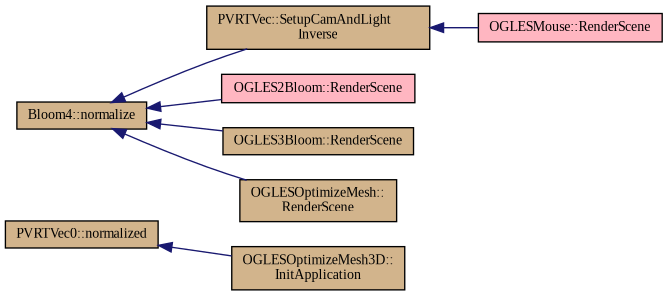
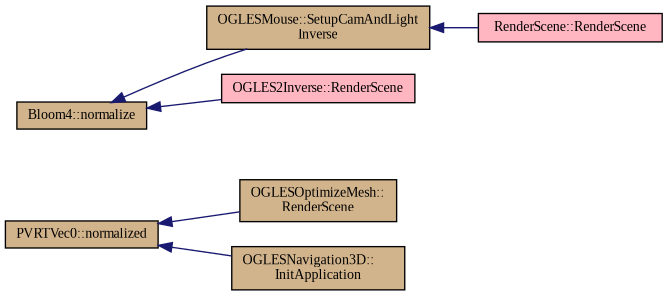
(318, 28) -> (318, 28)
(570, 28) -> (570, 28)
(318, 89) -> (318, 89)
(318, 141) -> none
(185, 159) -> (206, 217)
(318, 268) -> (318, 268)
